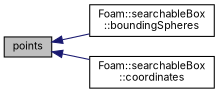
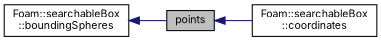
(76, 37) -> (153, 21)
